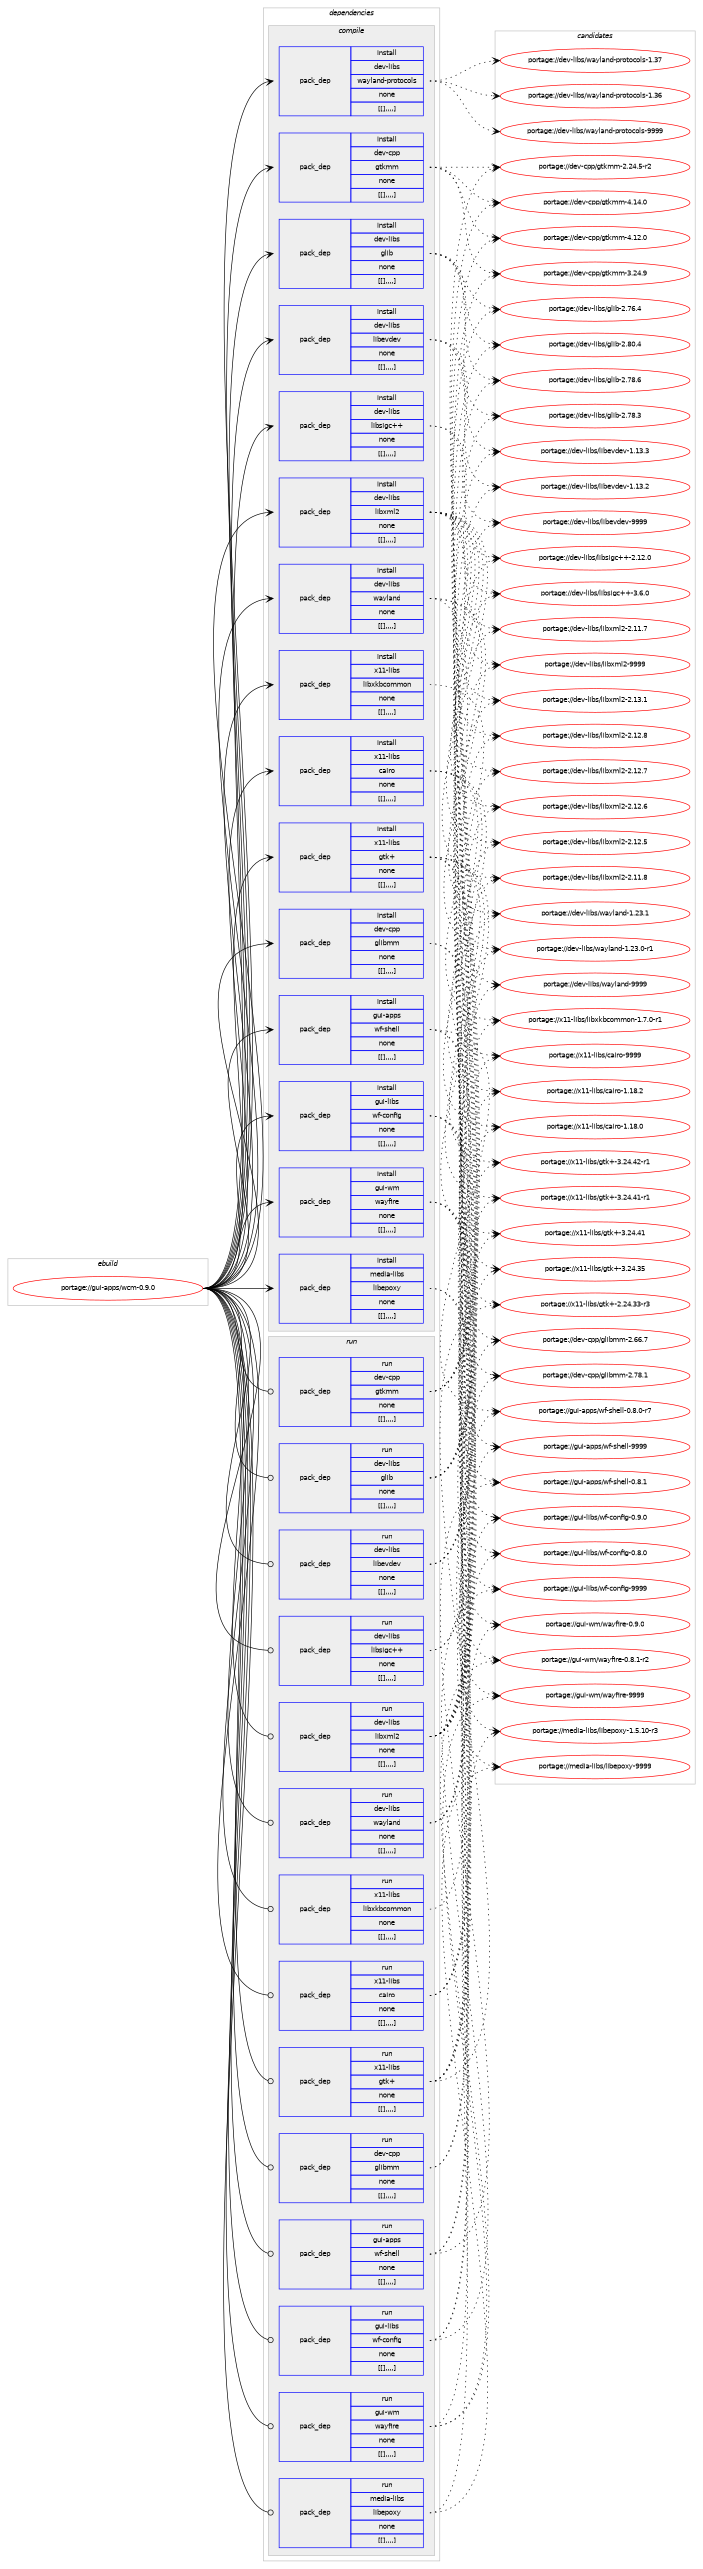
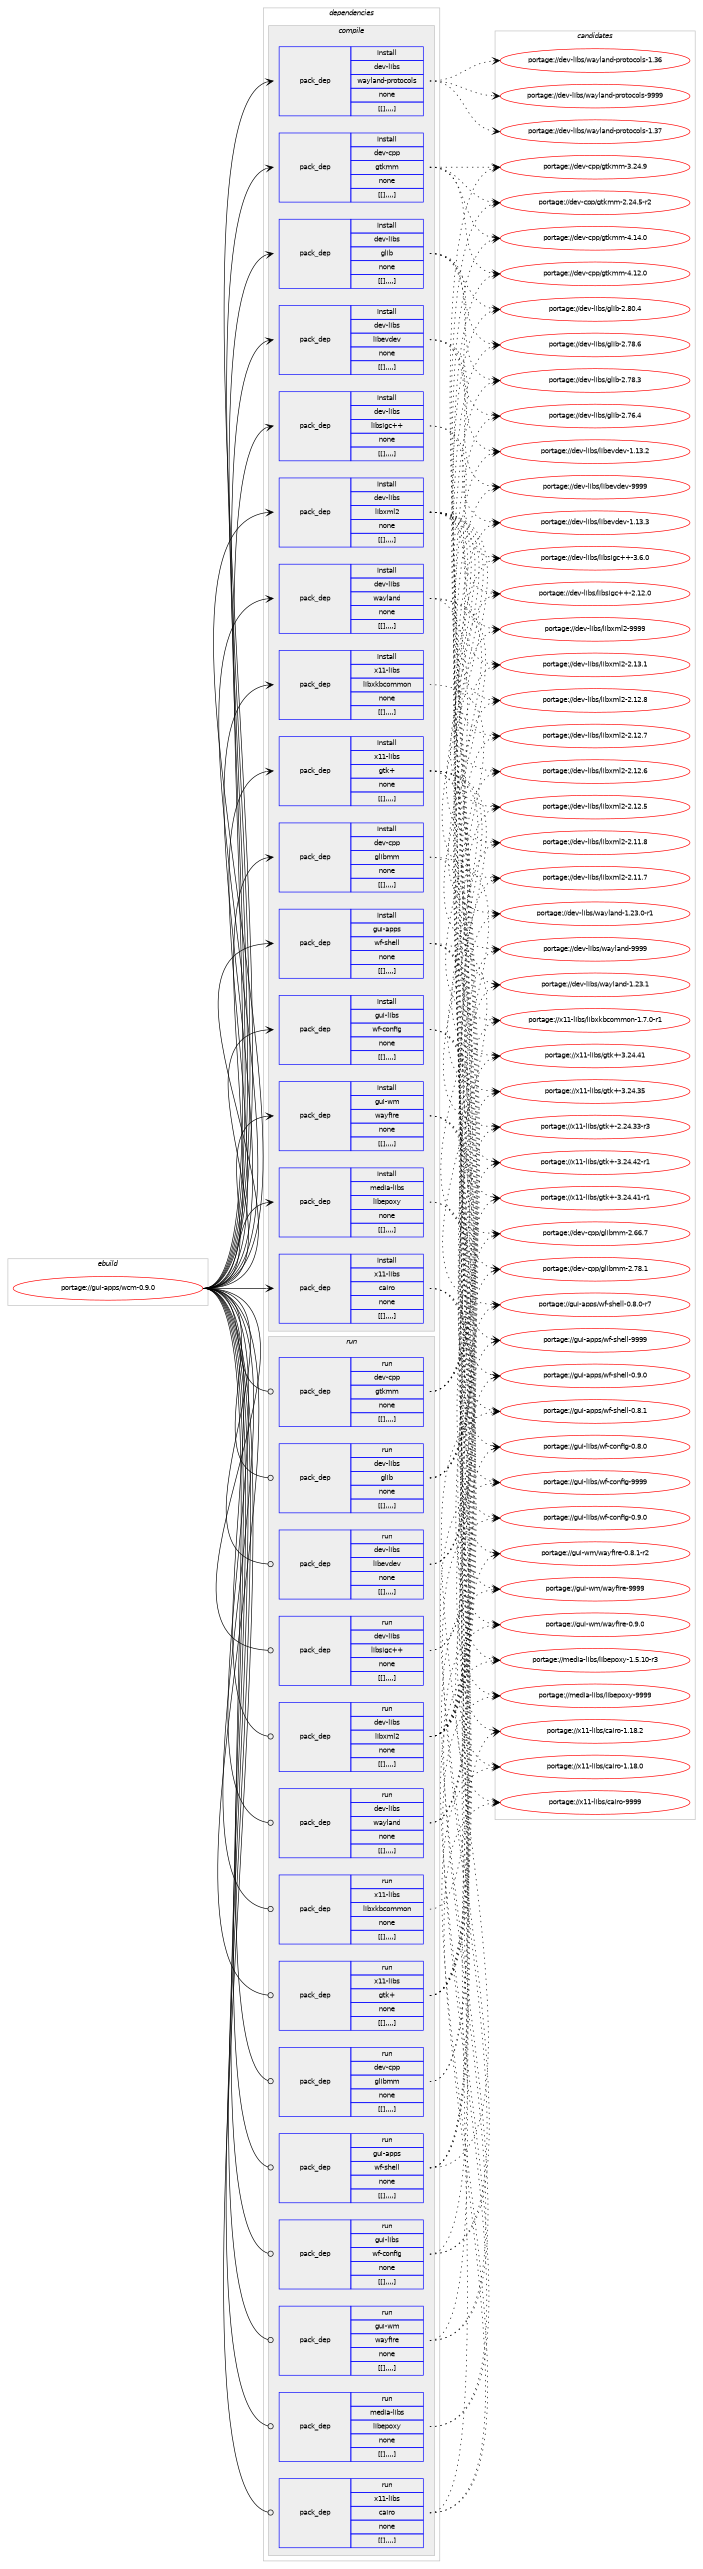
none -> (595, 1376)
